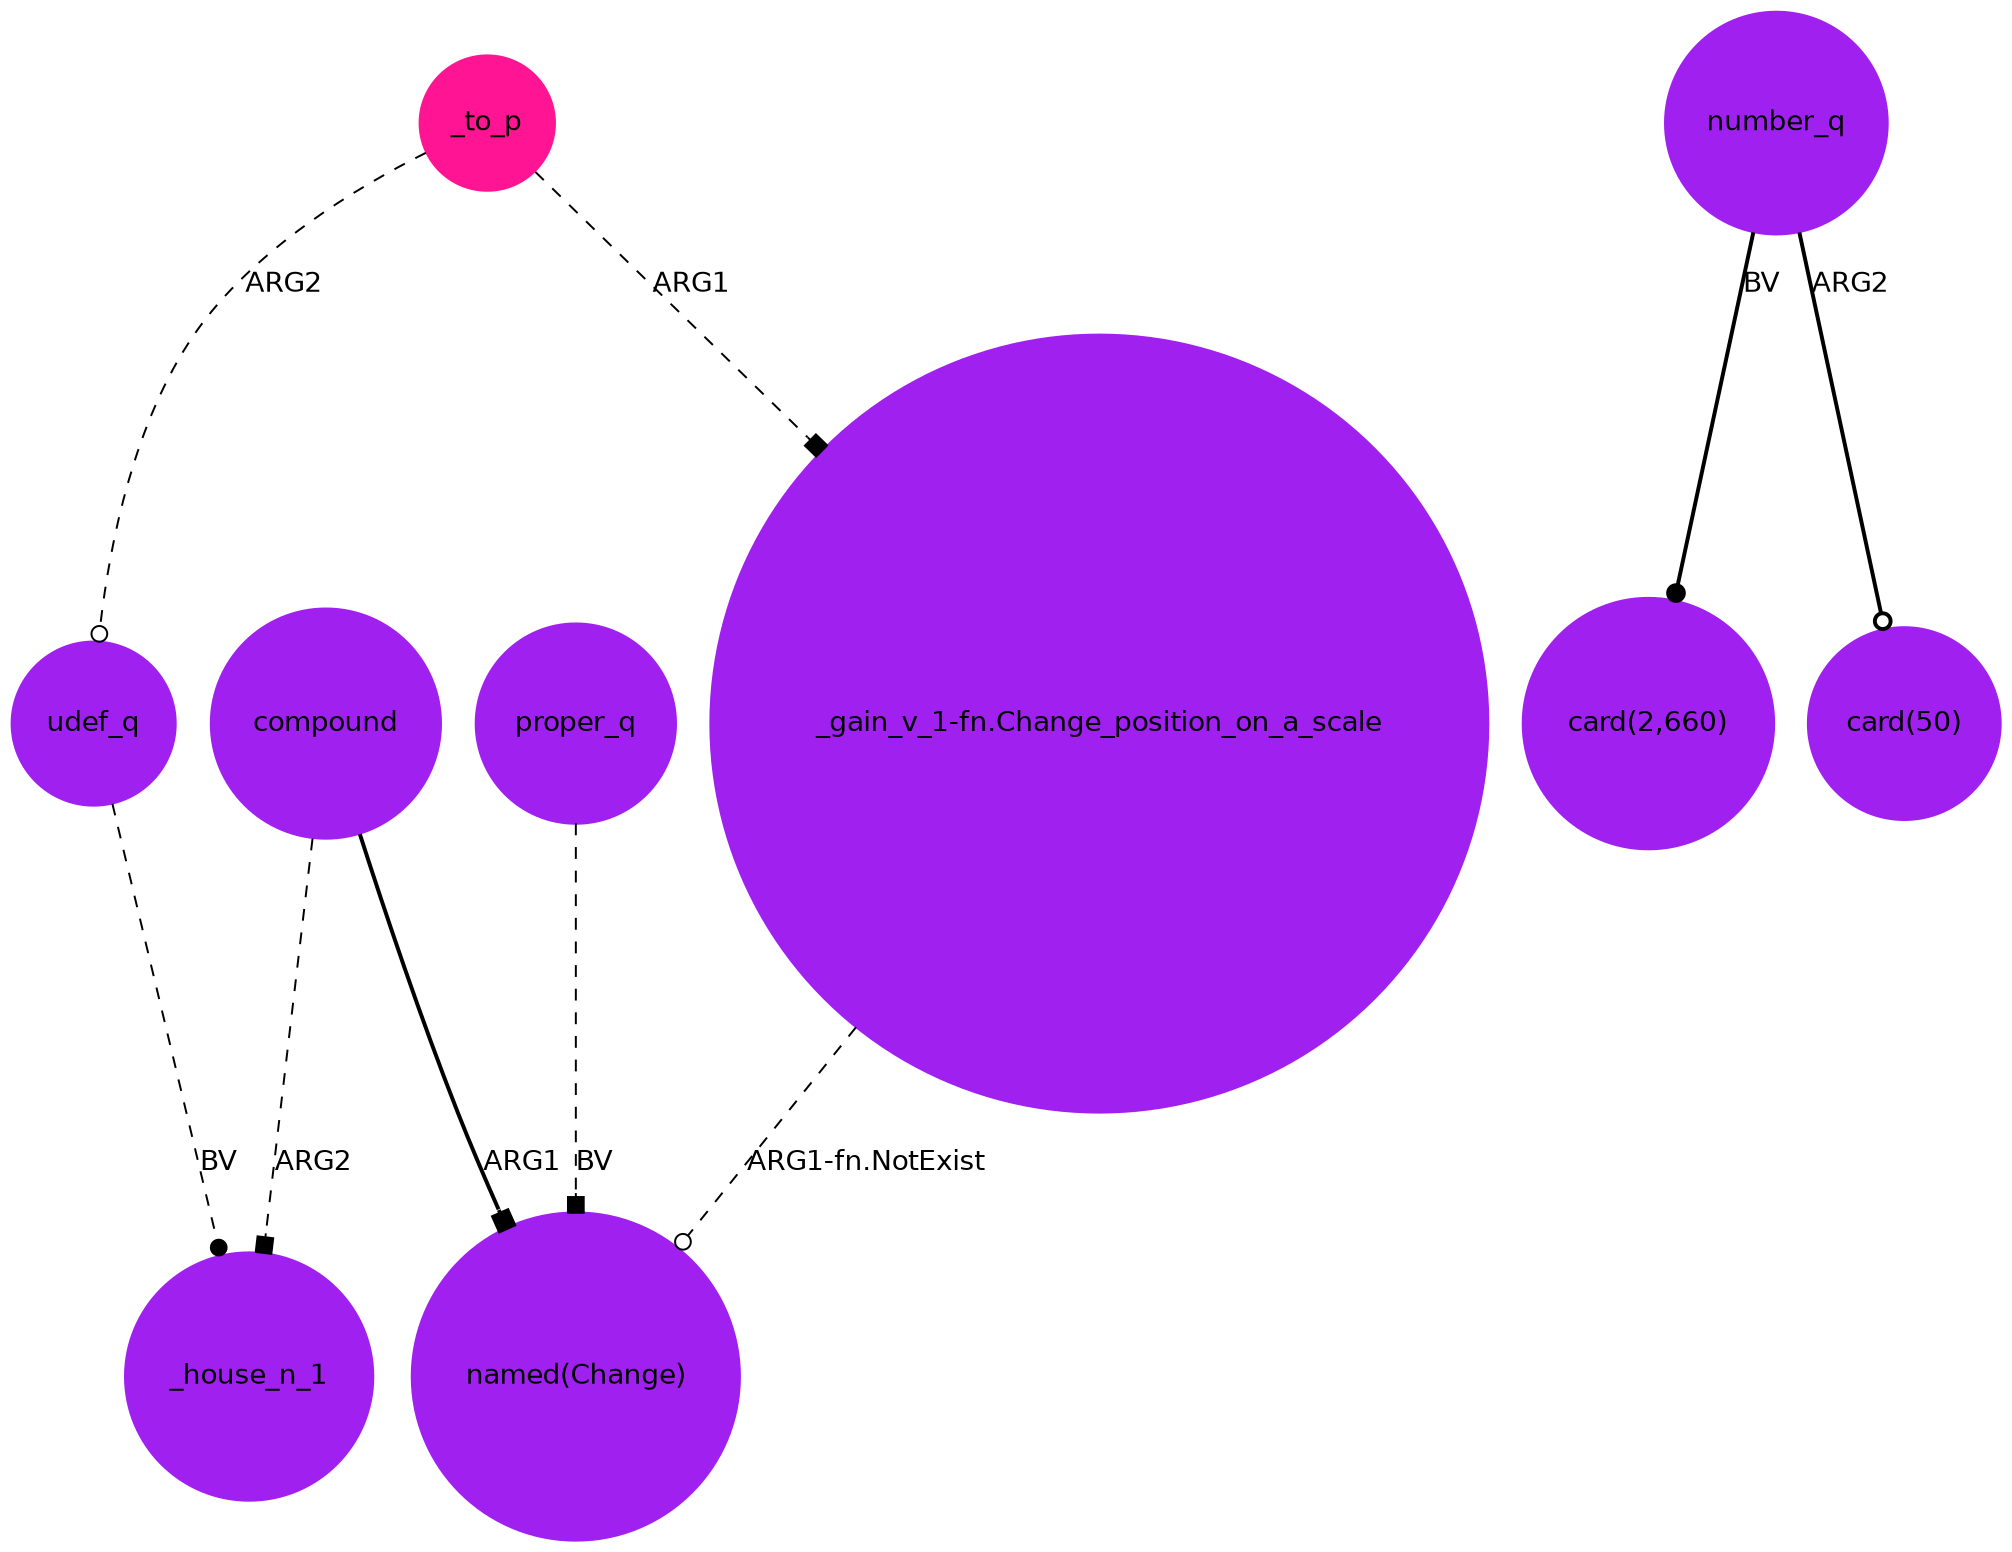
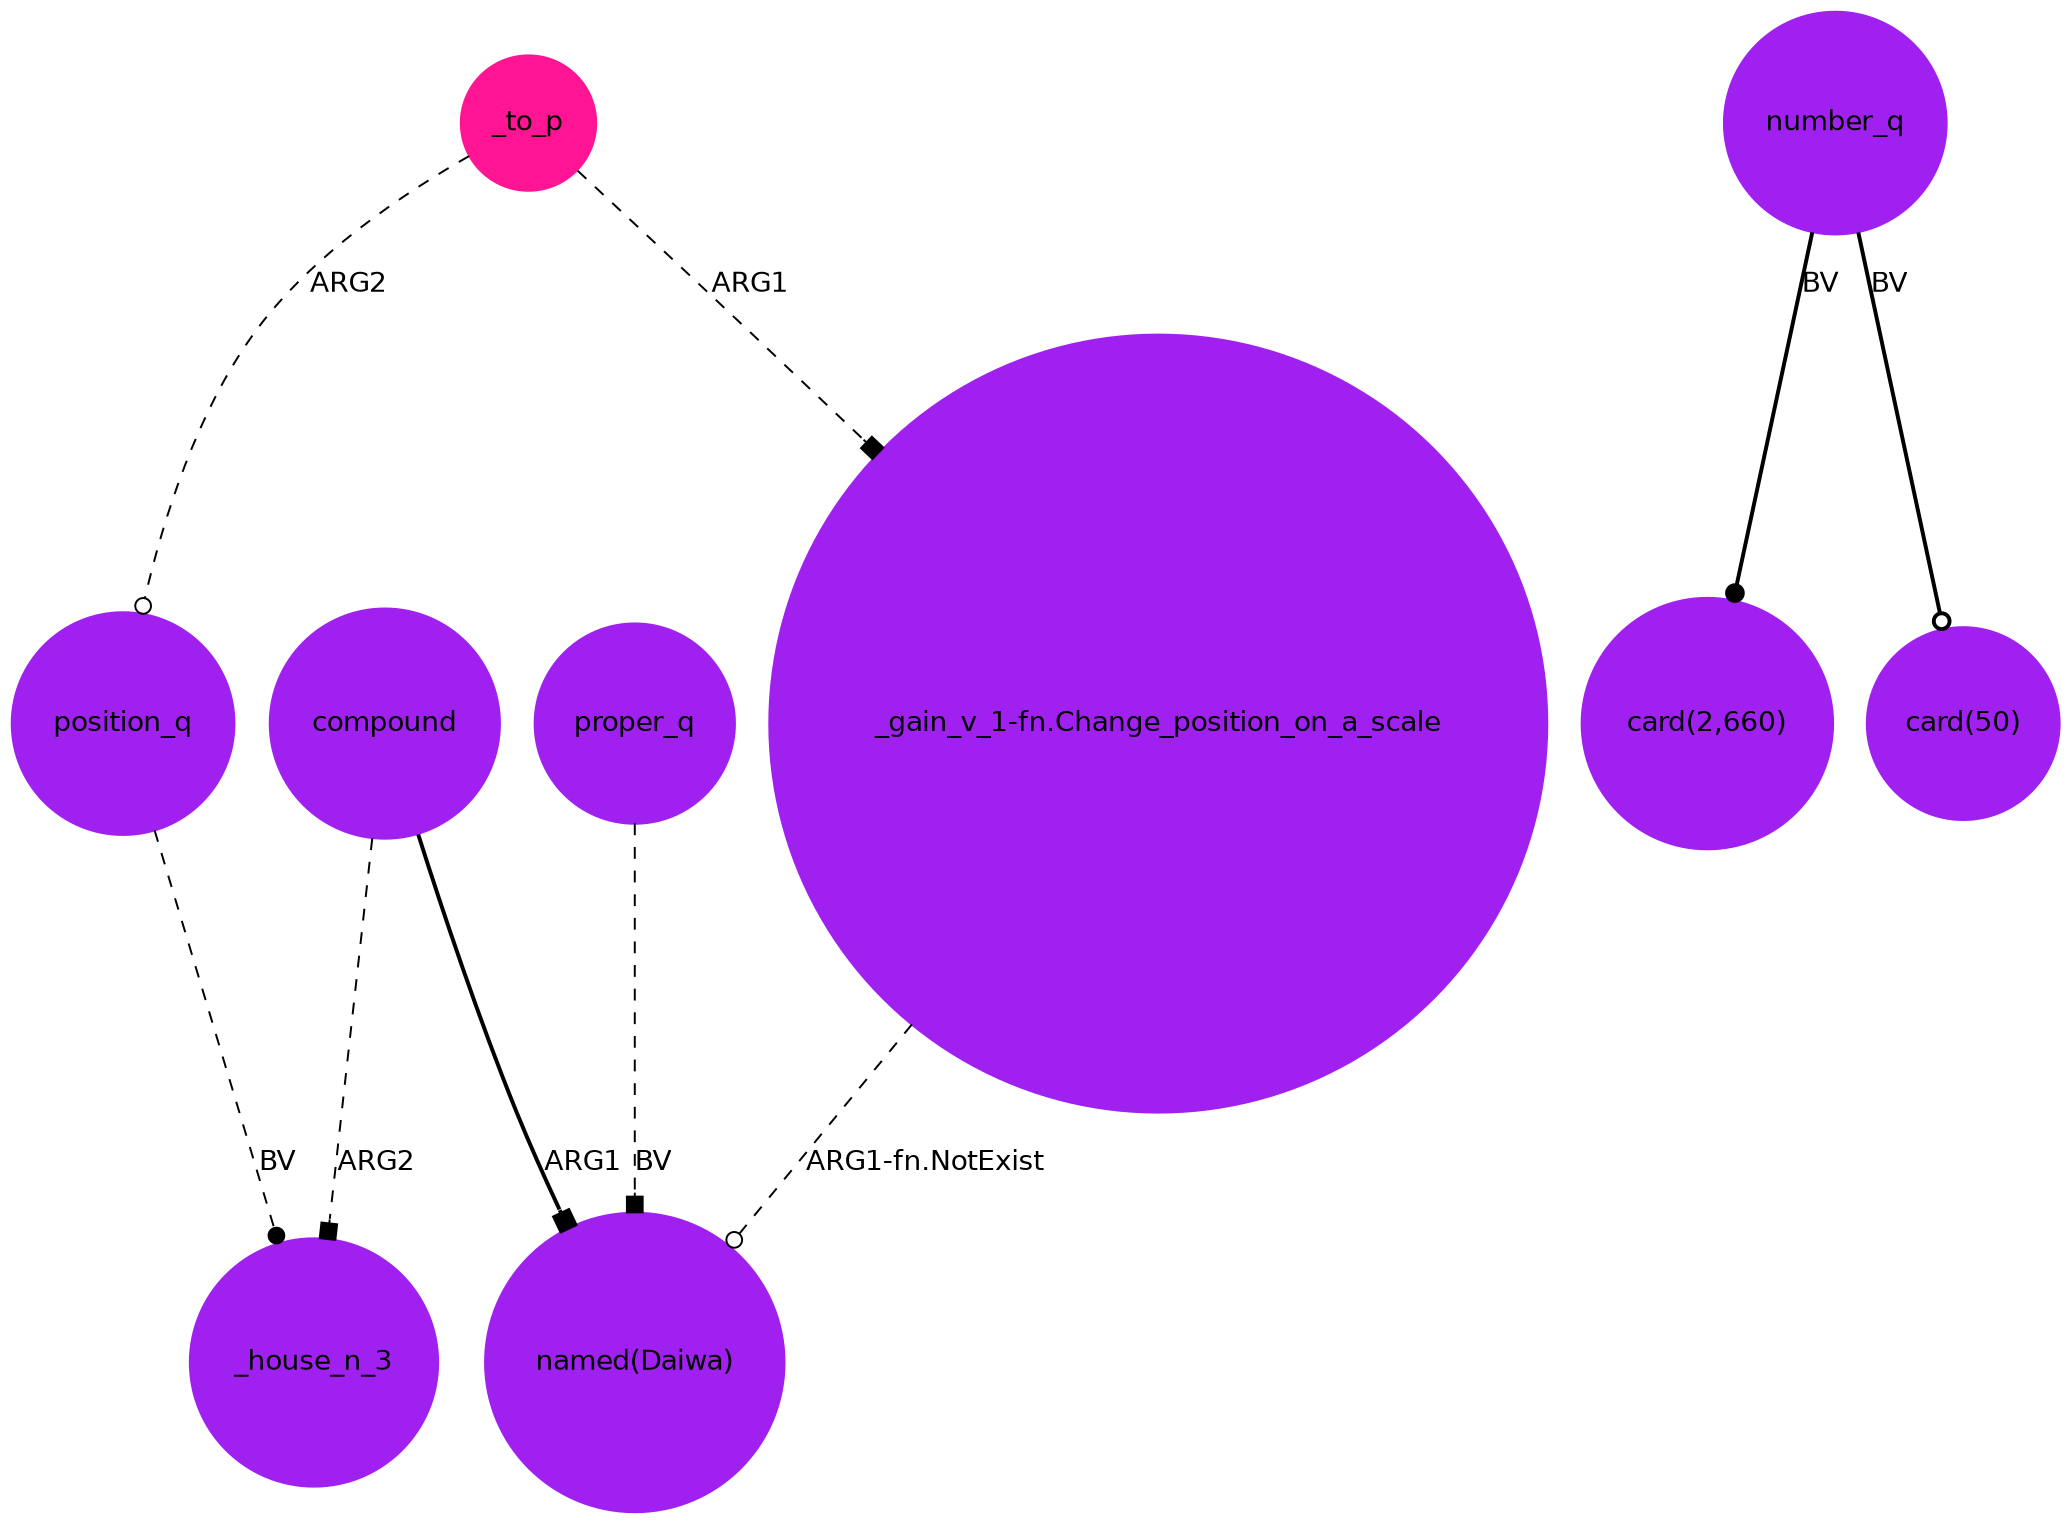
(1851, 285) -> (1889, 285)
(94, 724) -> (123, 724)
(249, 1377) -> (314, 1362)
(576, 1377) -> (635, 1362)
